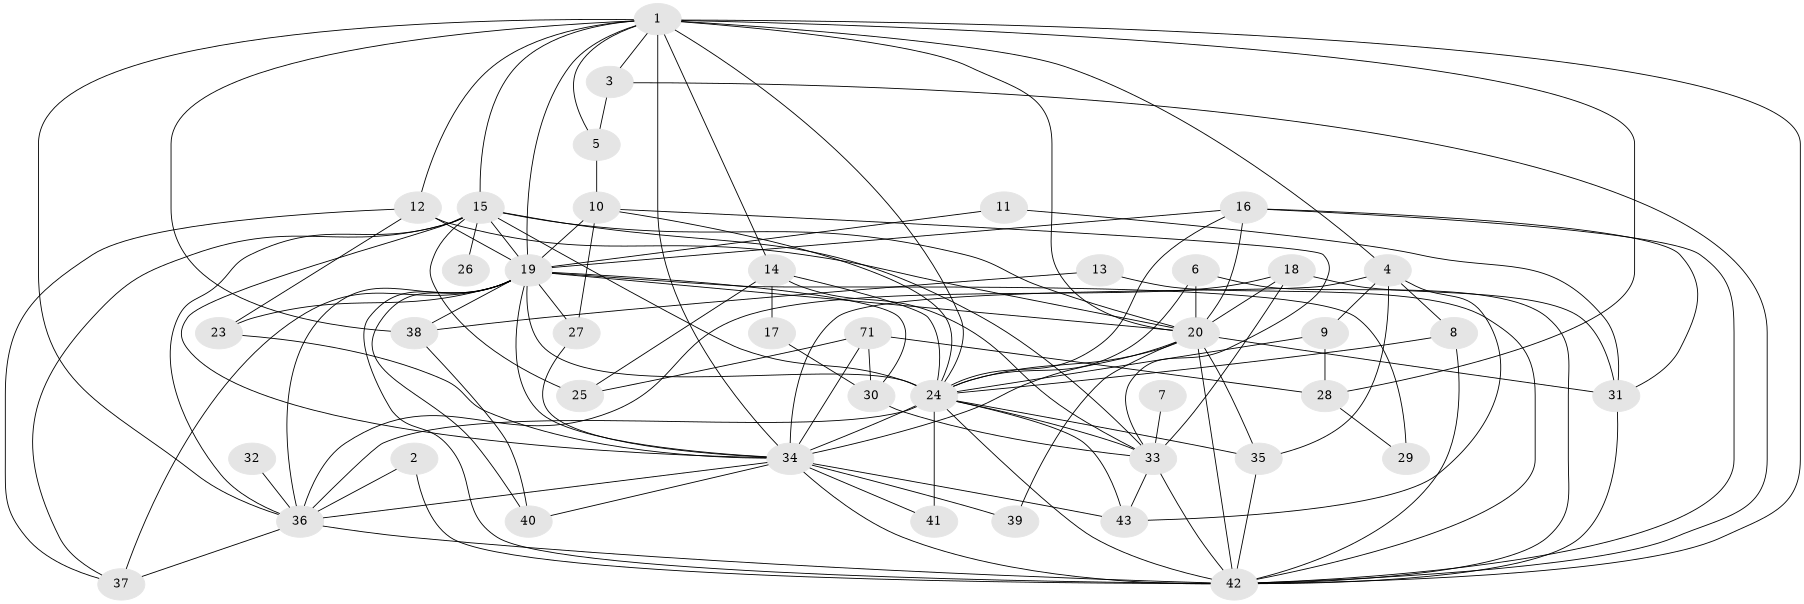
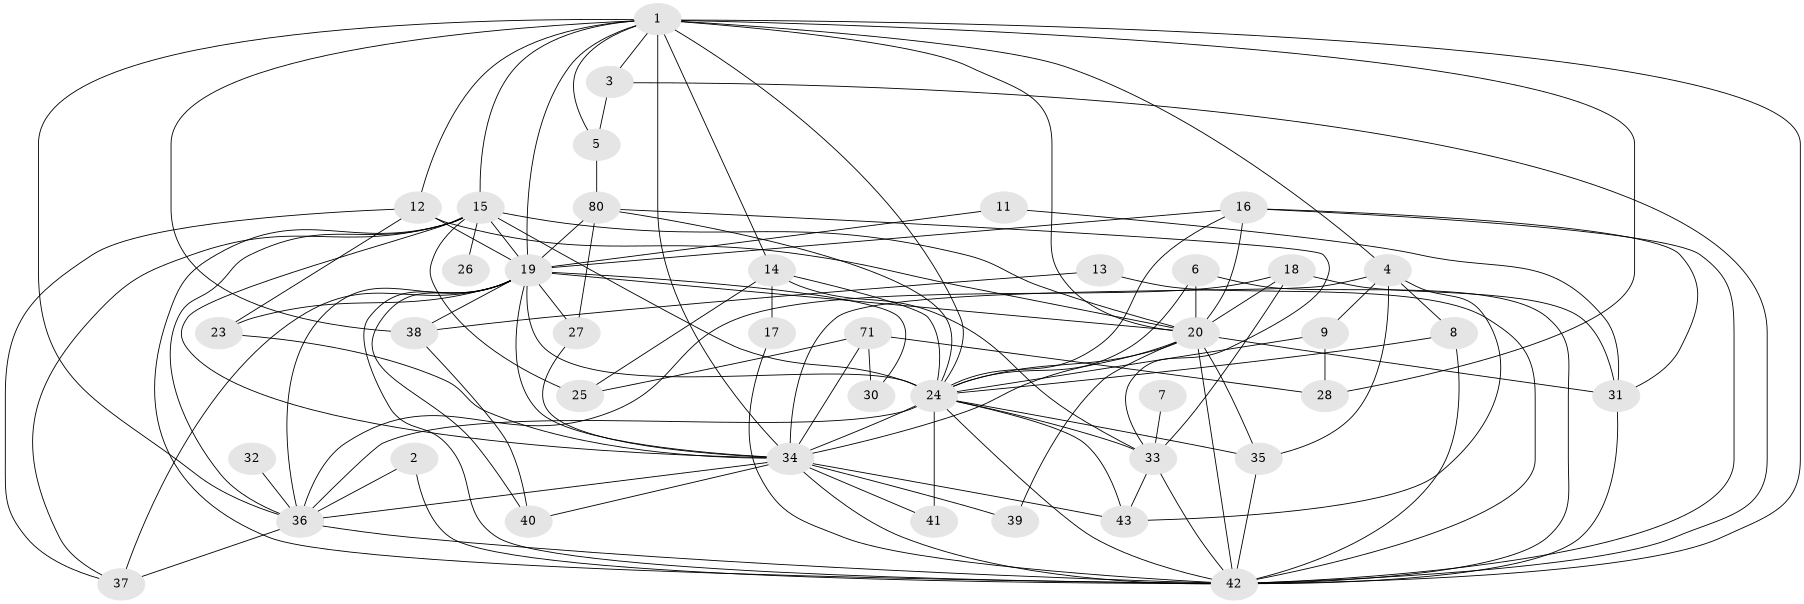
(597, 208) -> (597, 208)
(711, 239) -> (435, 560)
(822, 365) -> (908, 553)
(1008, 438) -> none
(1406, 459) -> none
